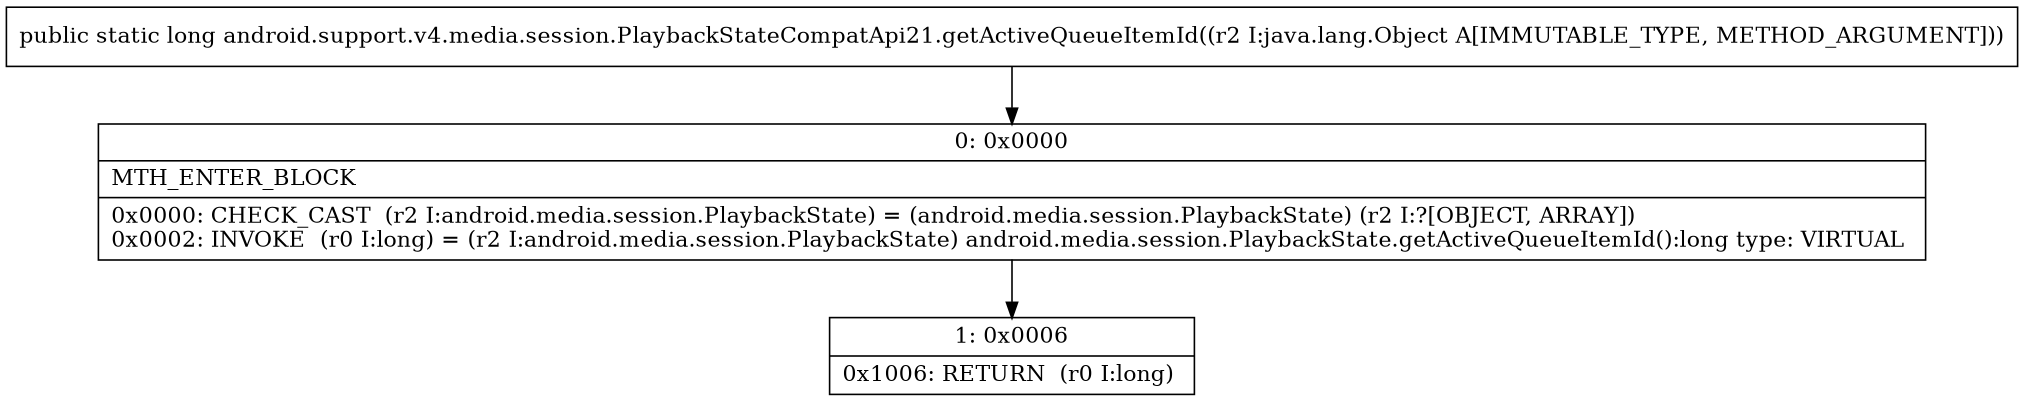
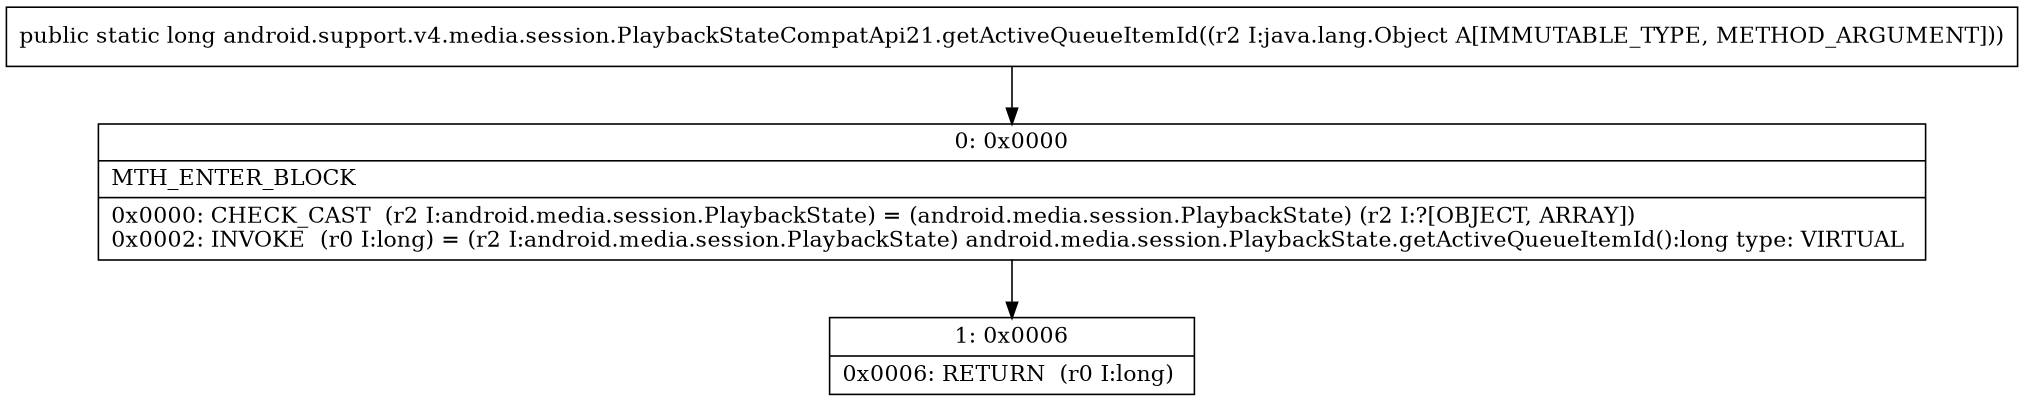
(1012, 374) -> (1012, 374)
